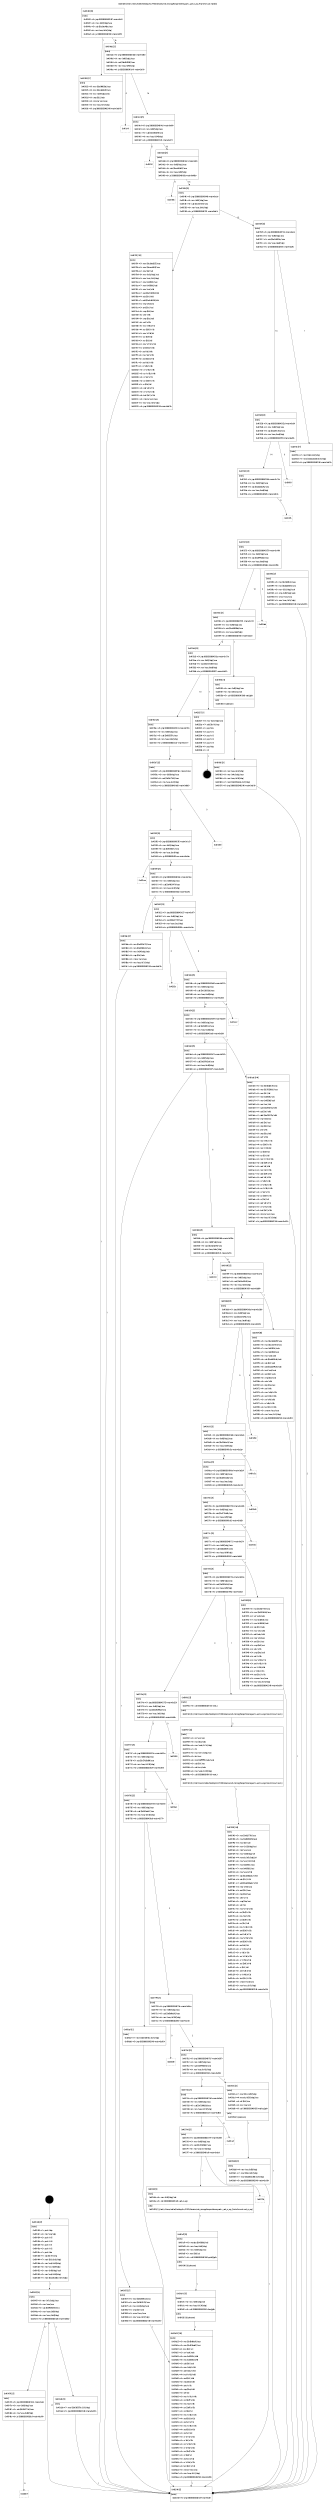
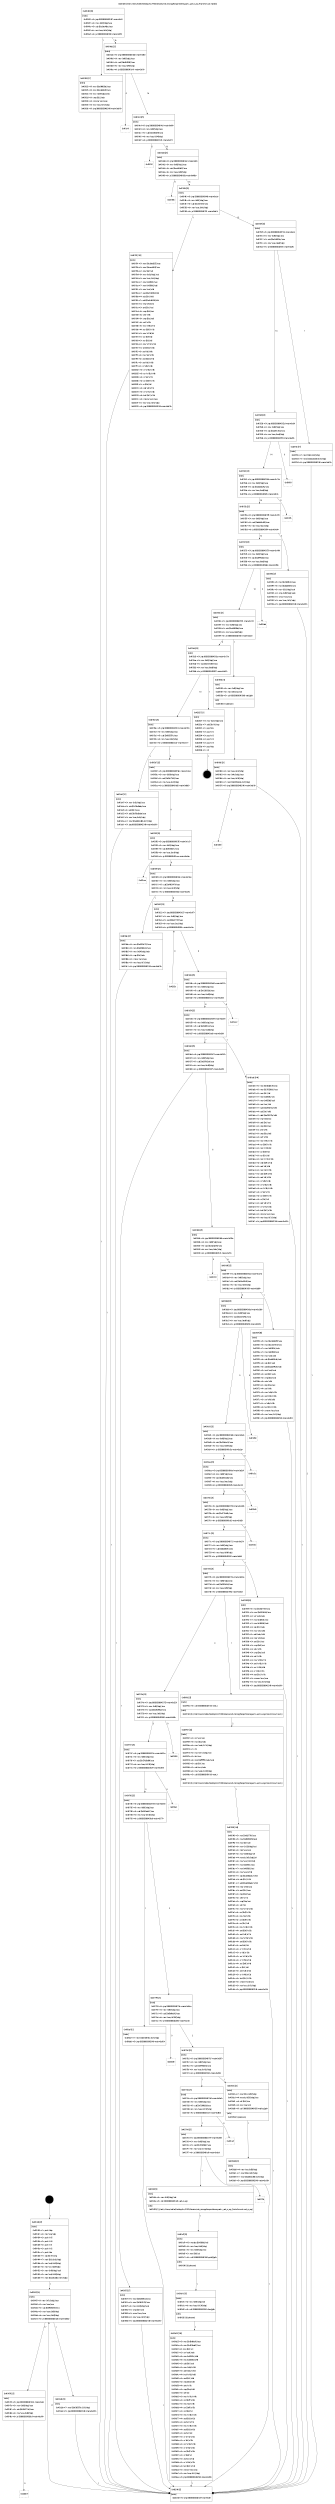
none -> (259, 518)
none -> (137, 810)
(197, 815) -> (225, 815)
(170, 957) -> (173, 958)
(159, 2343) -> (150, 2408)
